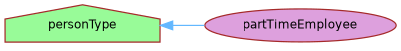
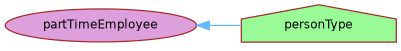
(189, 25) -> (225, 25)
